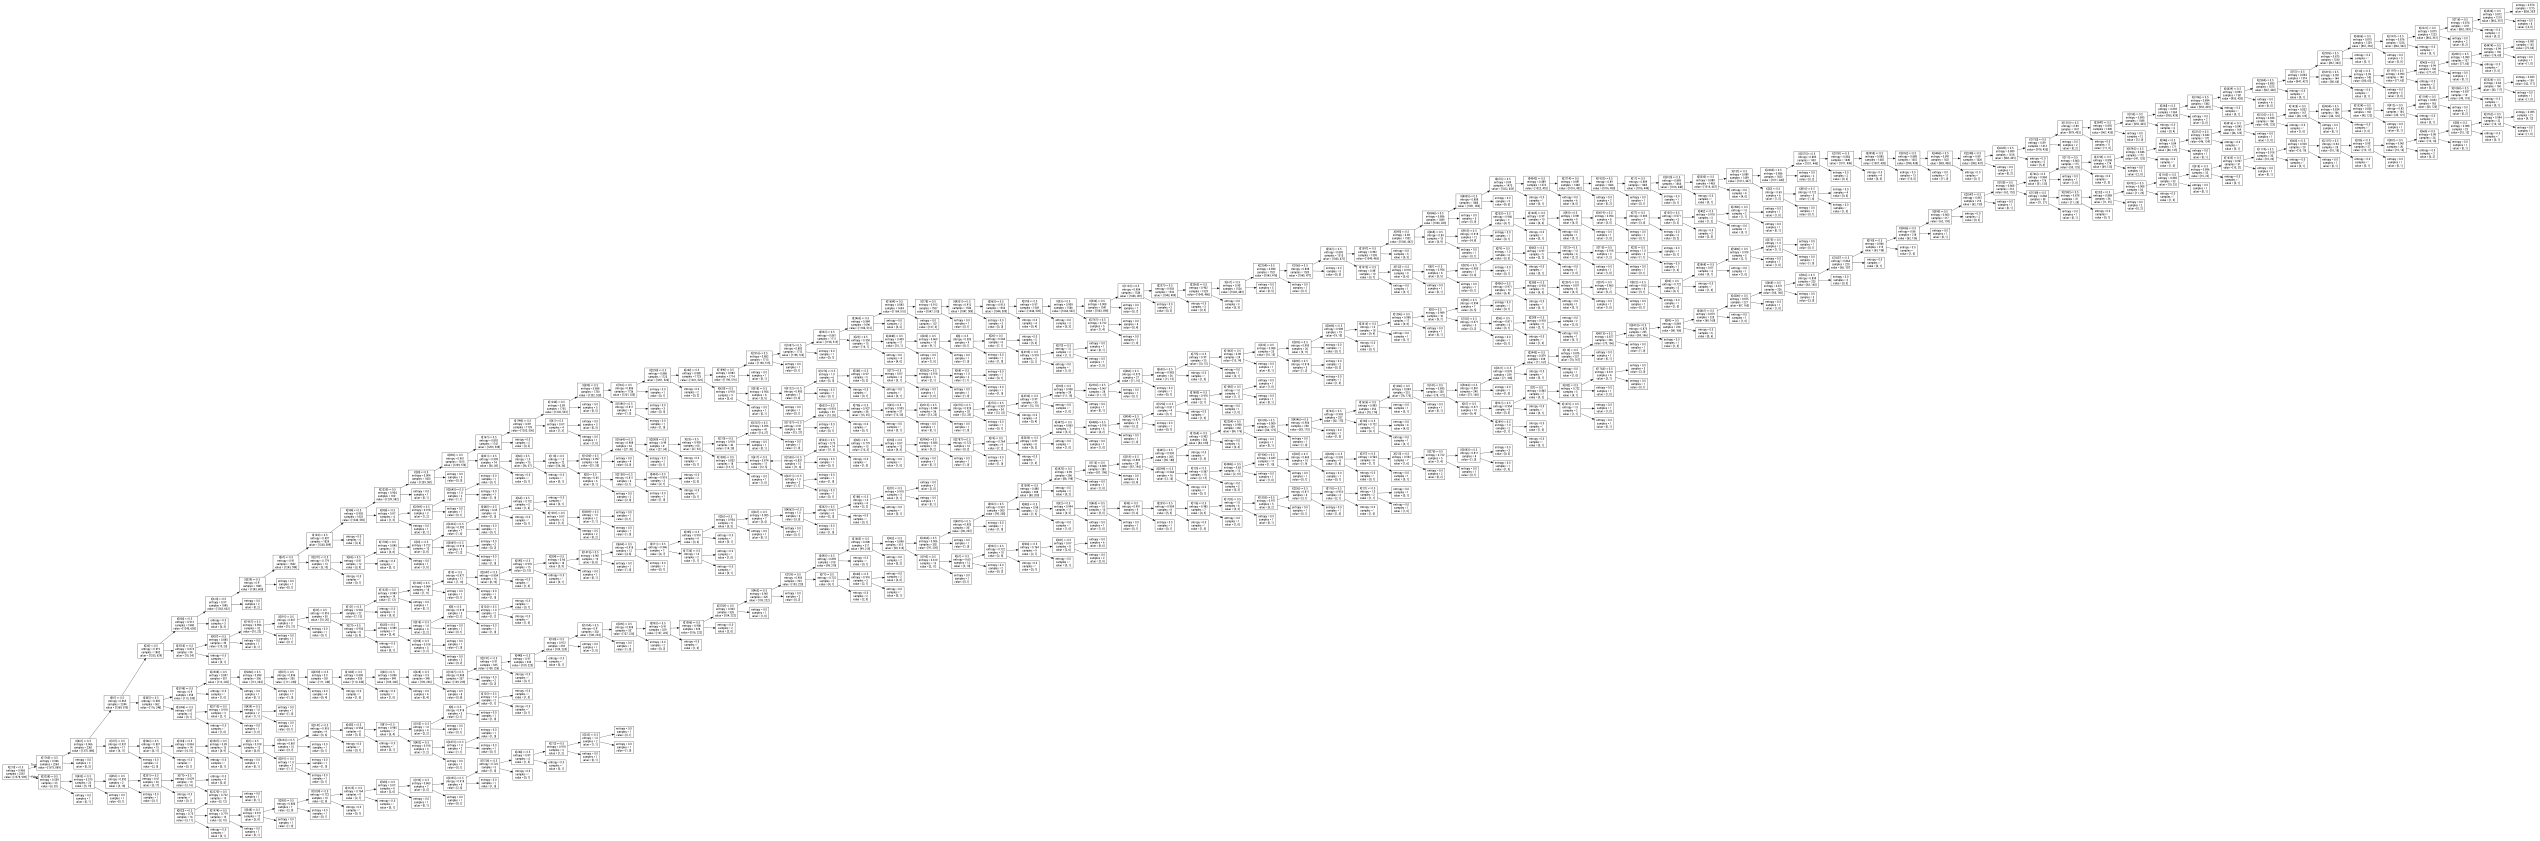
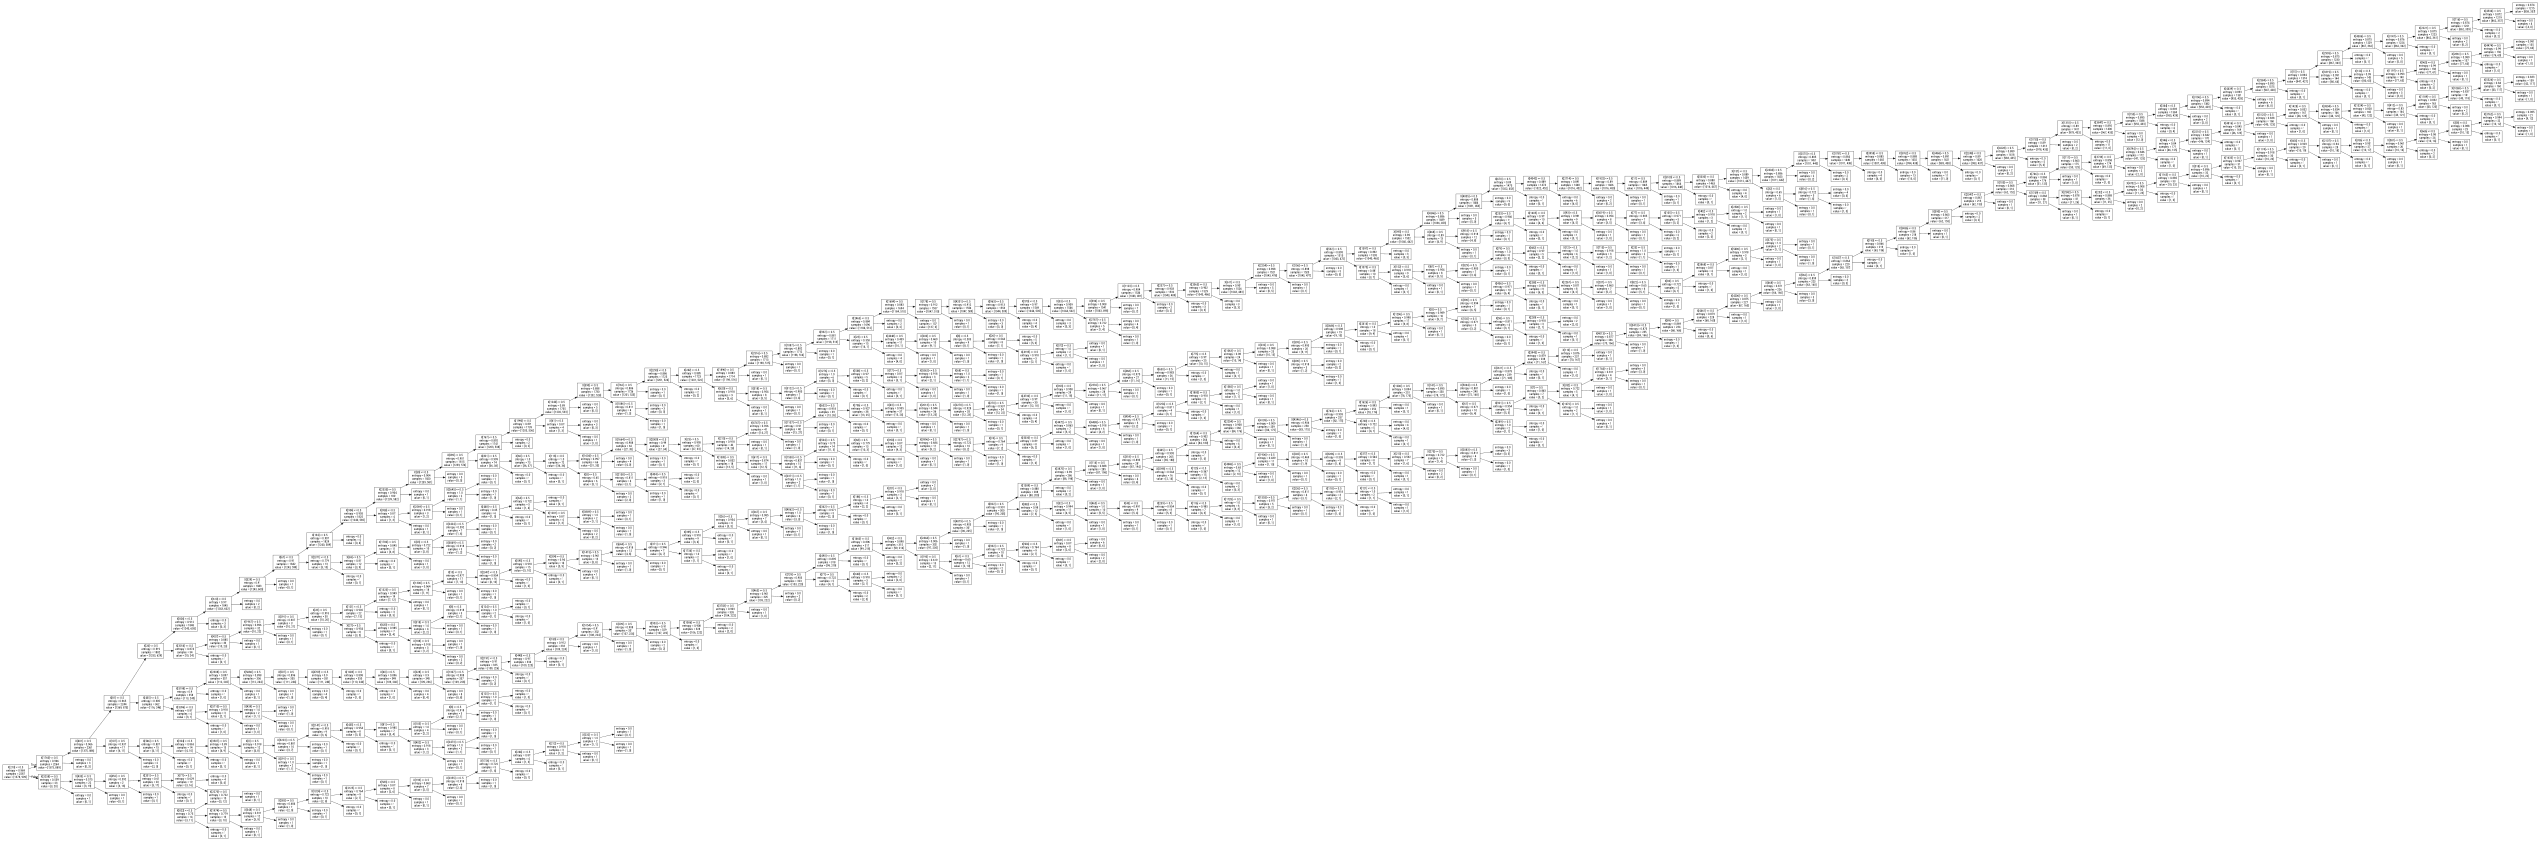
(777, 461) -> (775, 464)
(1215, 471) -> none
